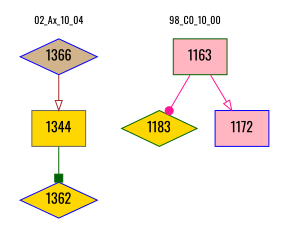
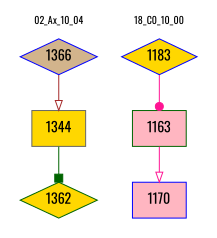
(195, 21) -> (159, 21)
(181, 91) -> (159, 89)
(159, 128) -> (159, 57)
(242, 128) -> (159, 200)
(59, 200) -> (59, 200)
